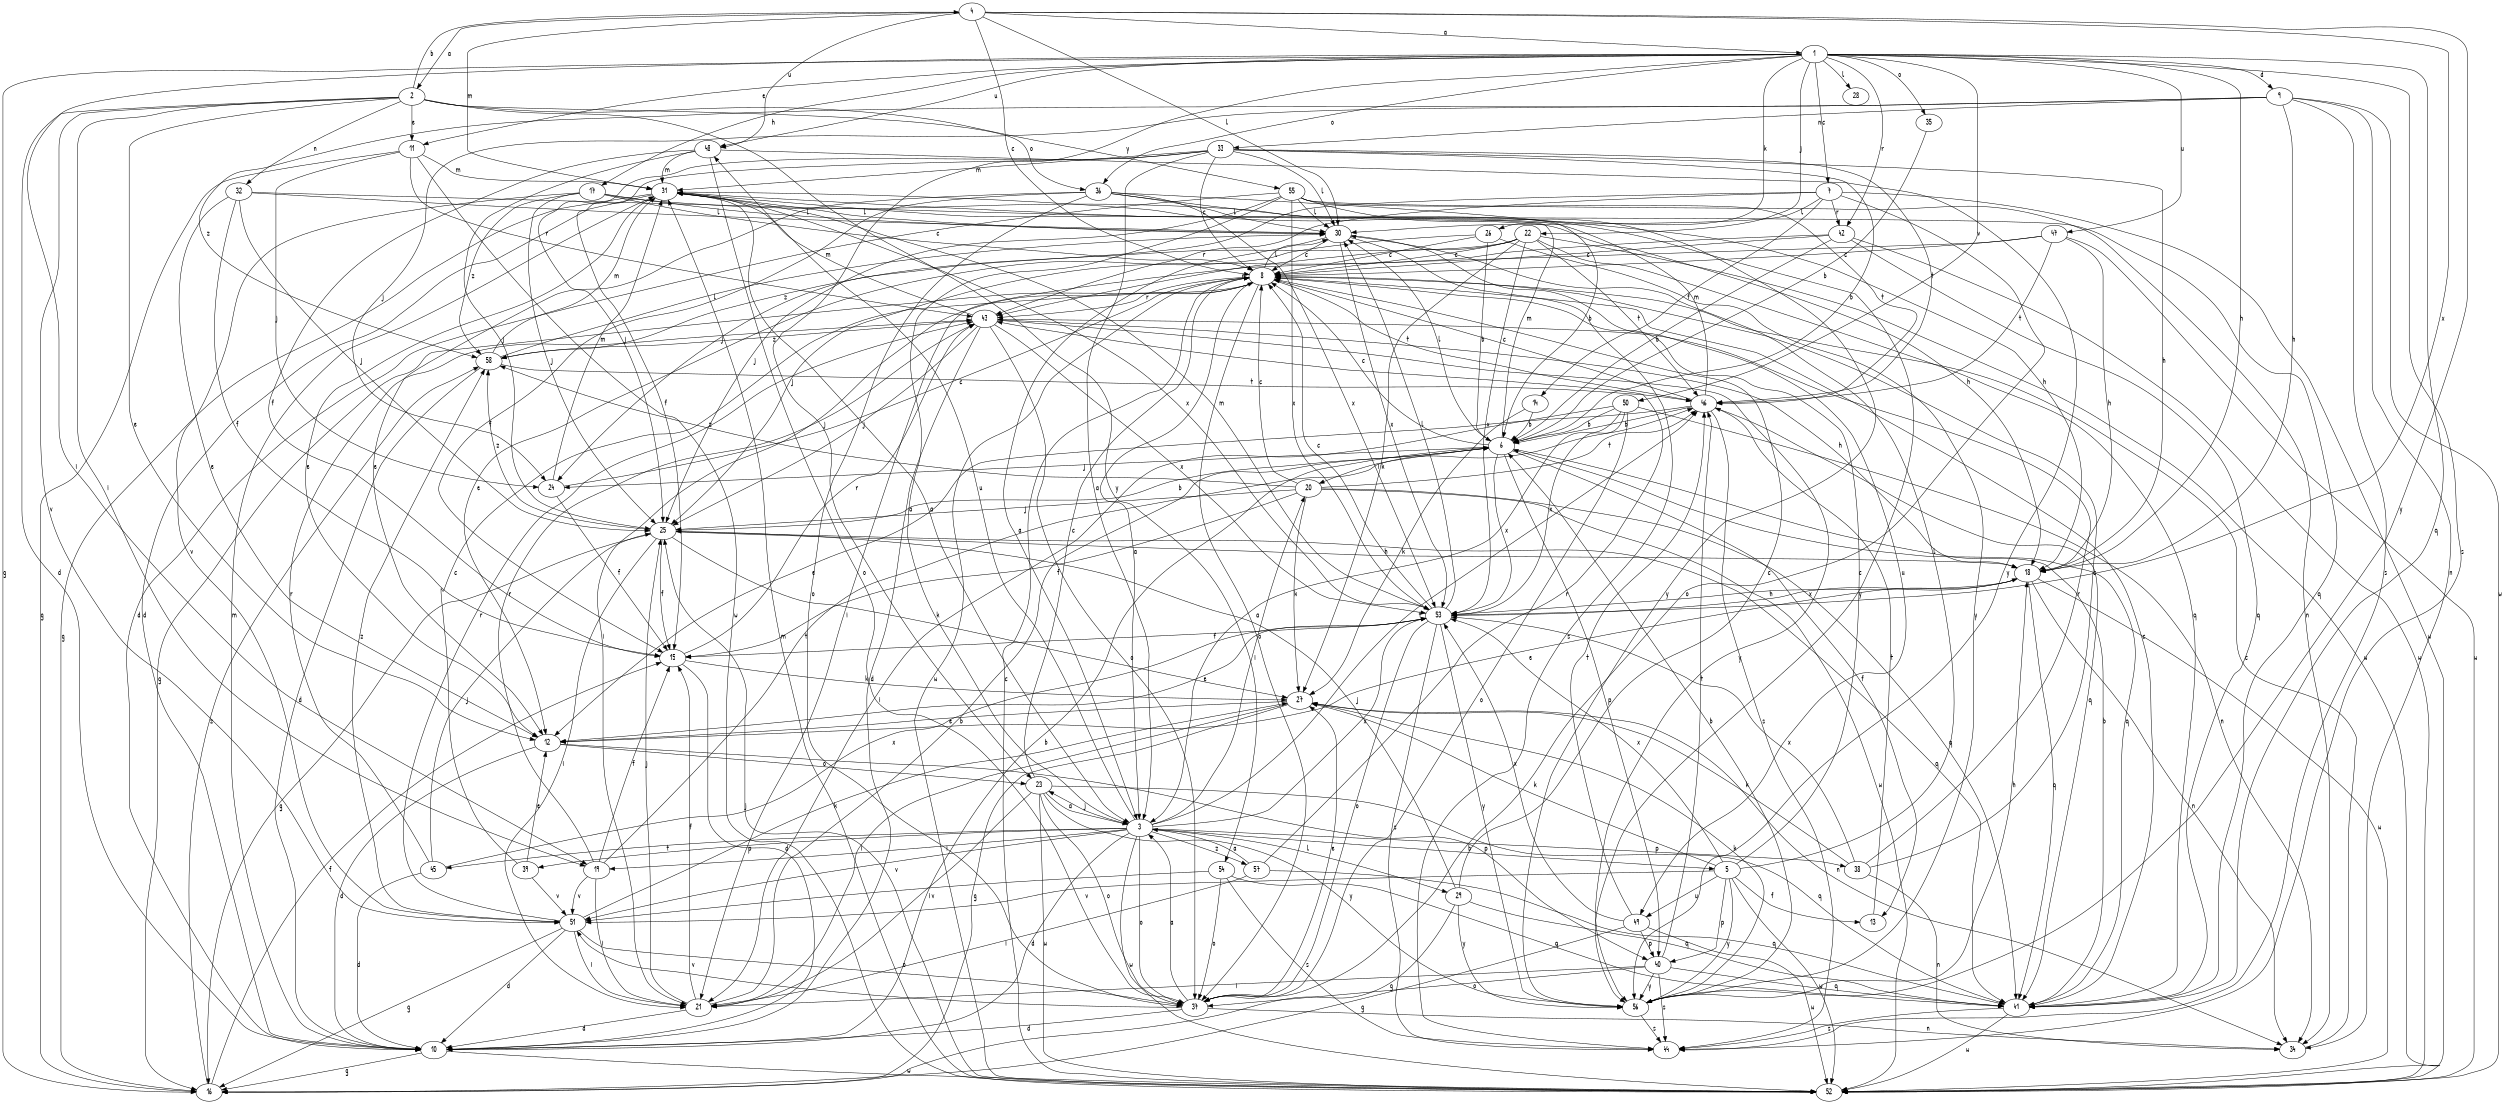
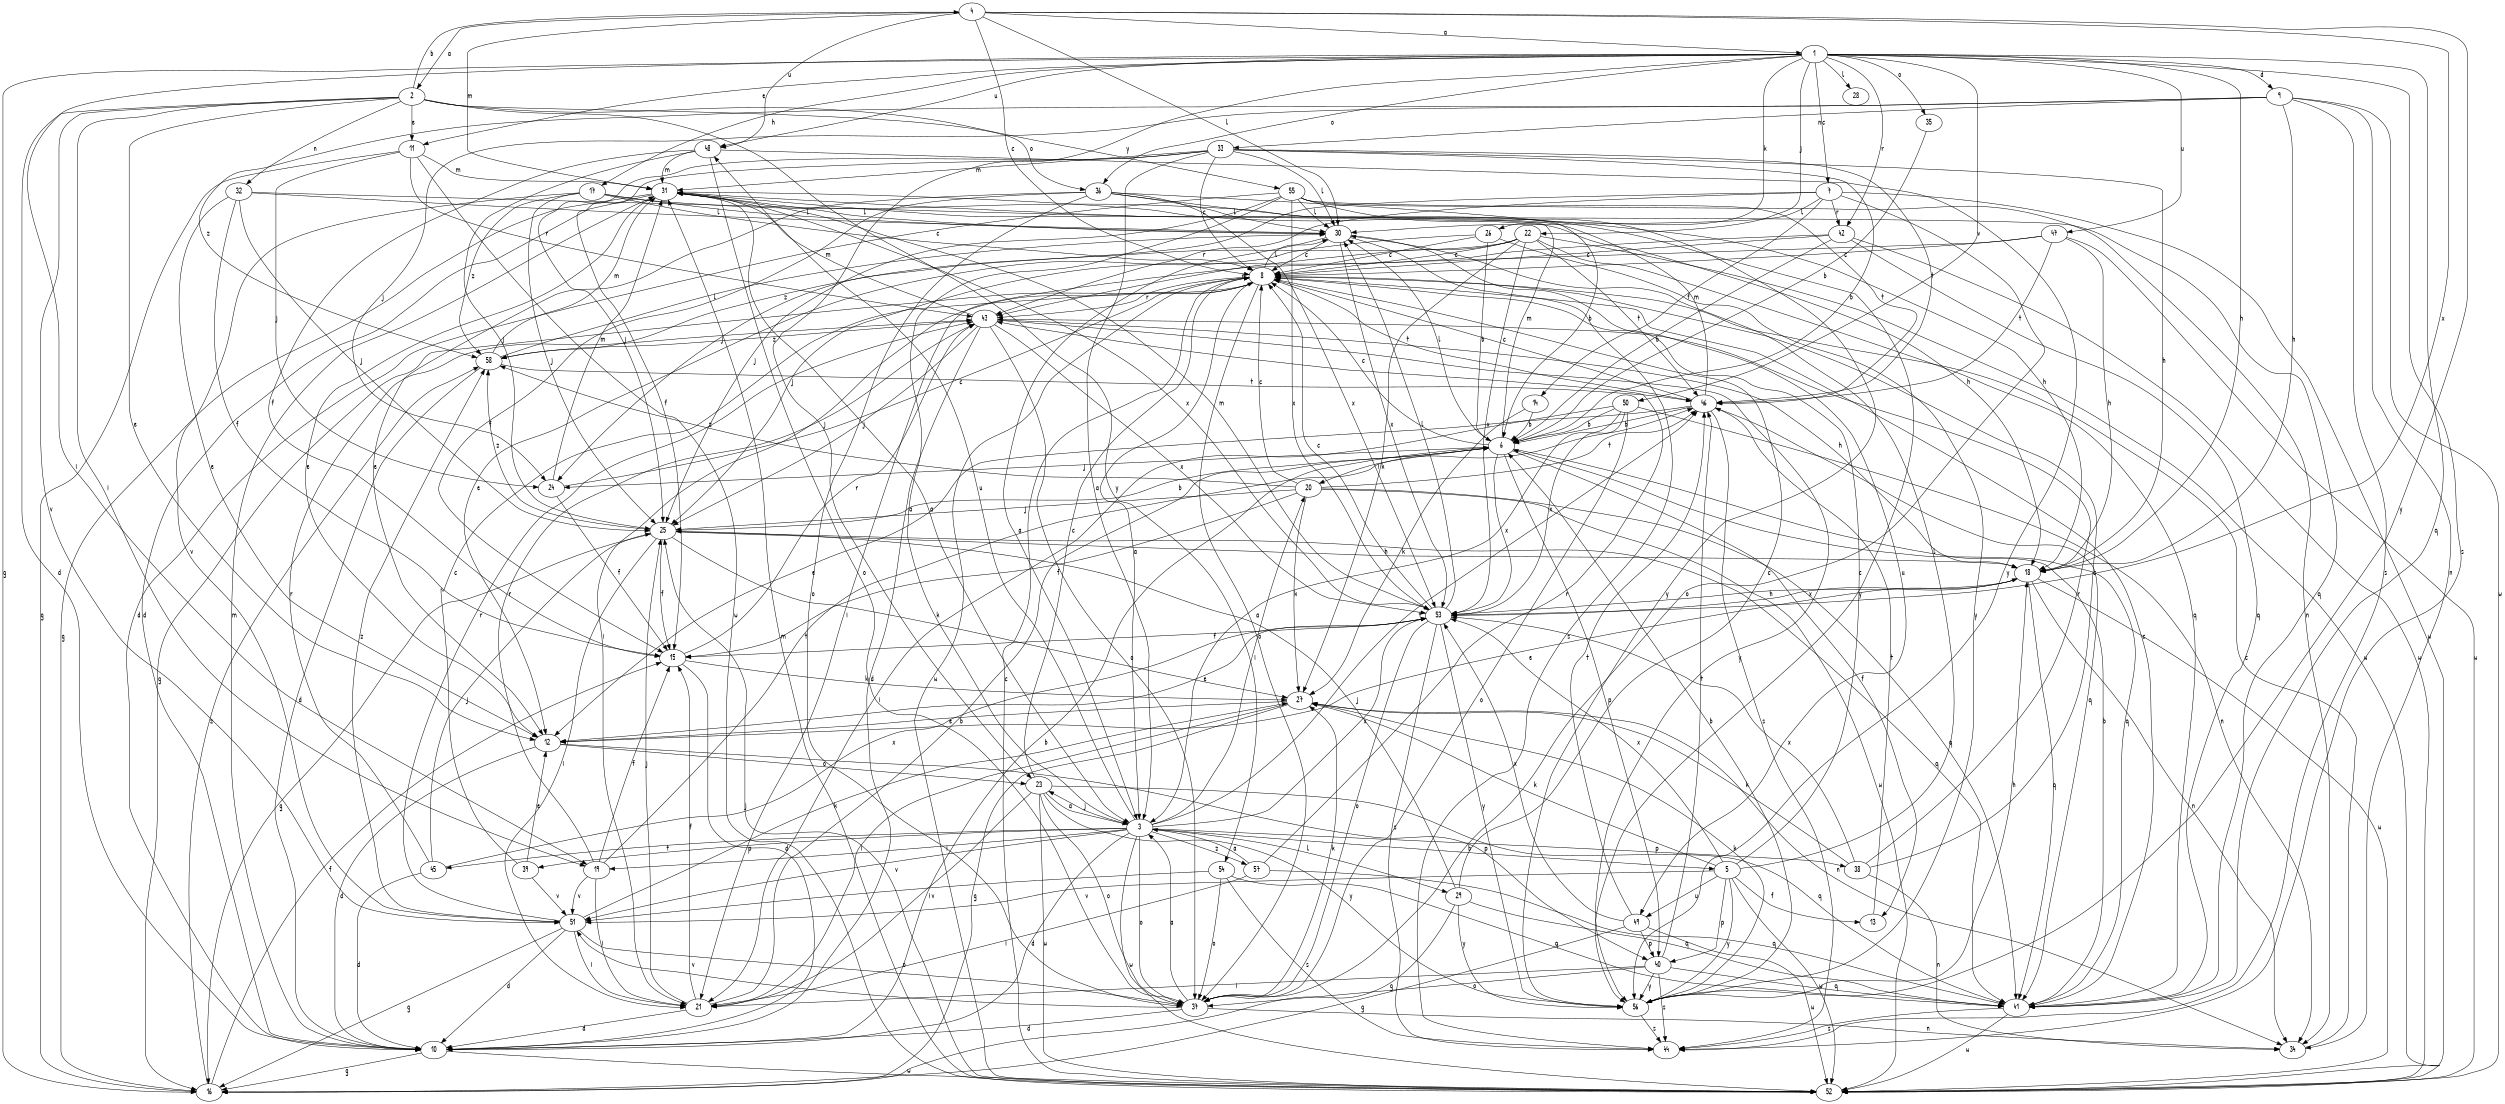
(1333, 849) -> (1334, 849)
